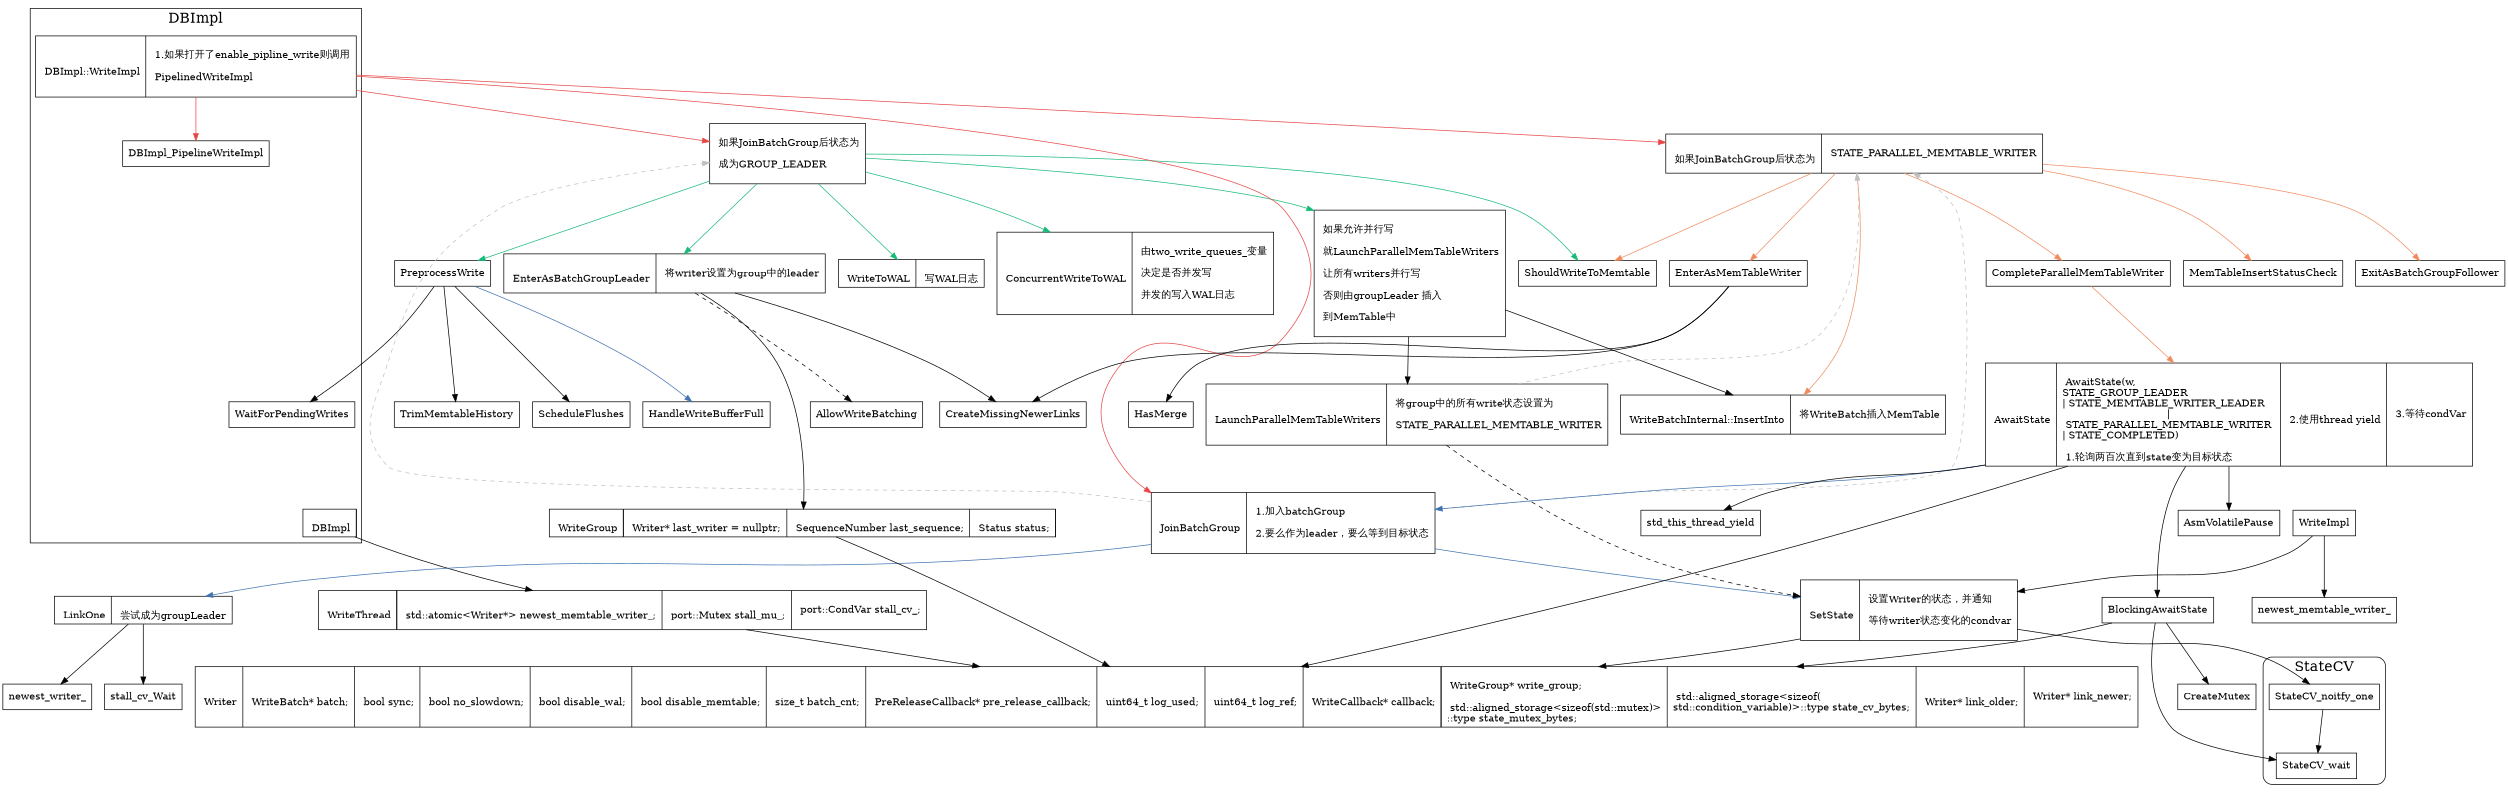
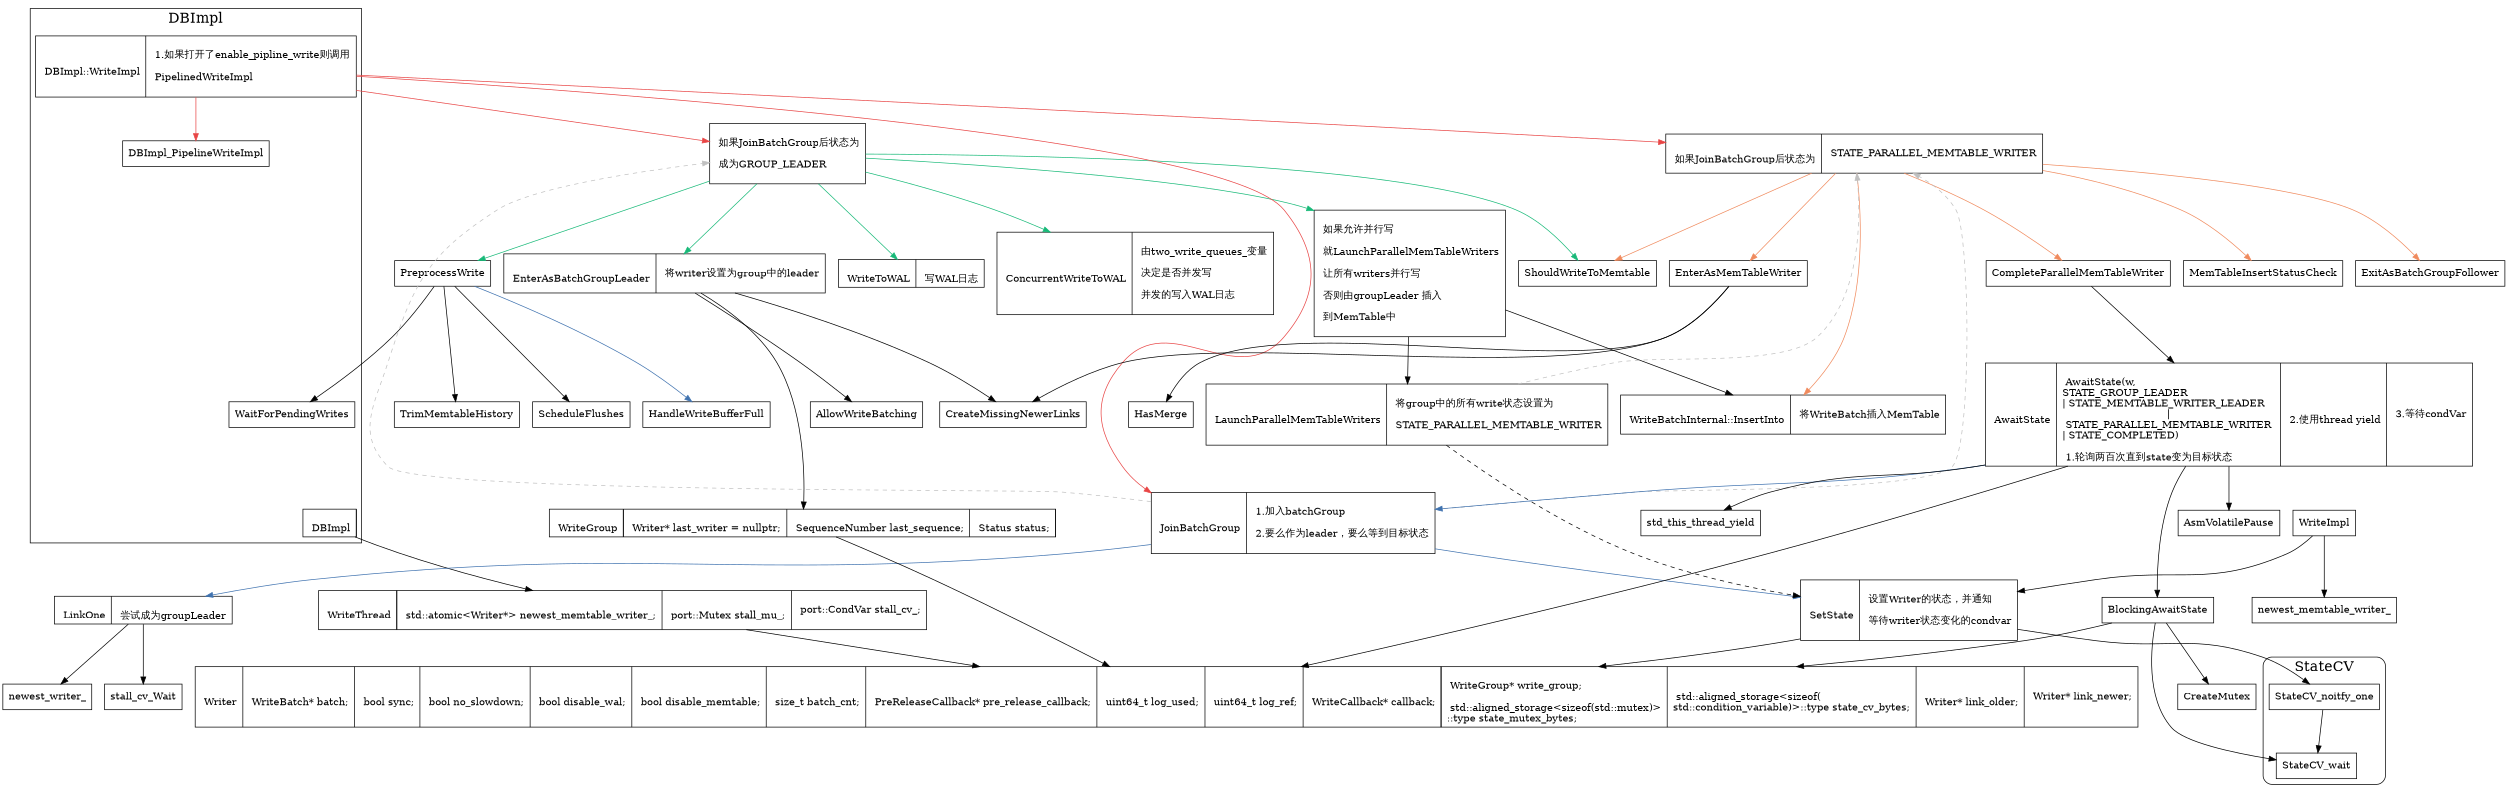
(2130, 322) -> (2130, 322)
(772, 343) -> (772, 343)
